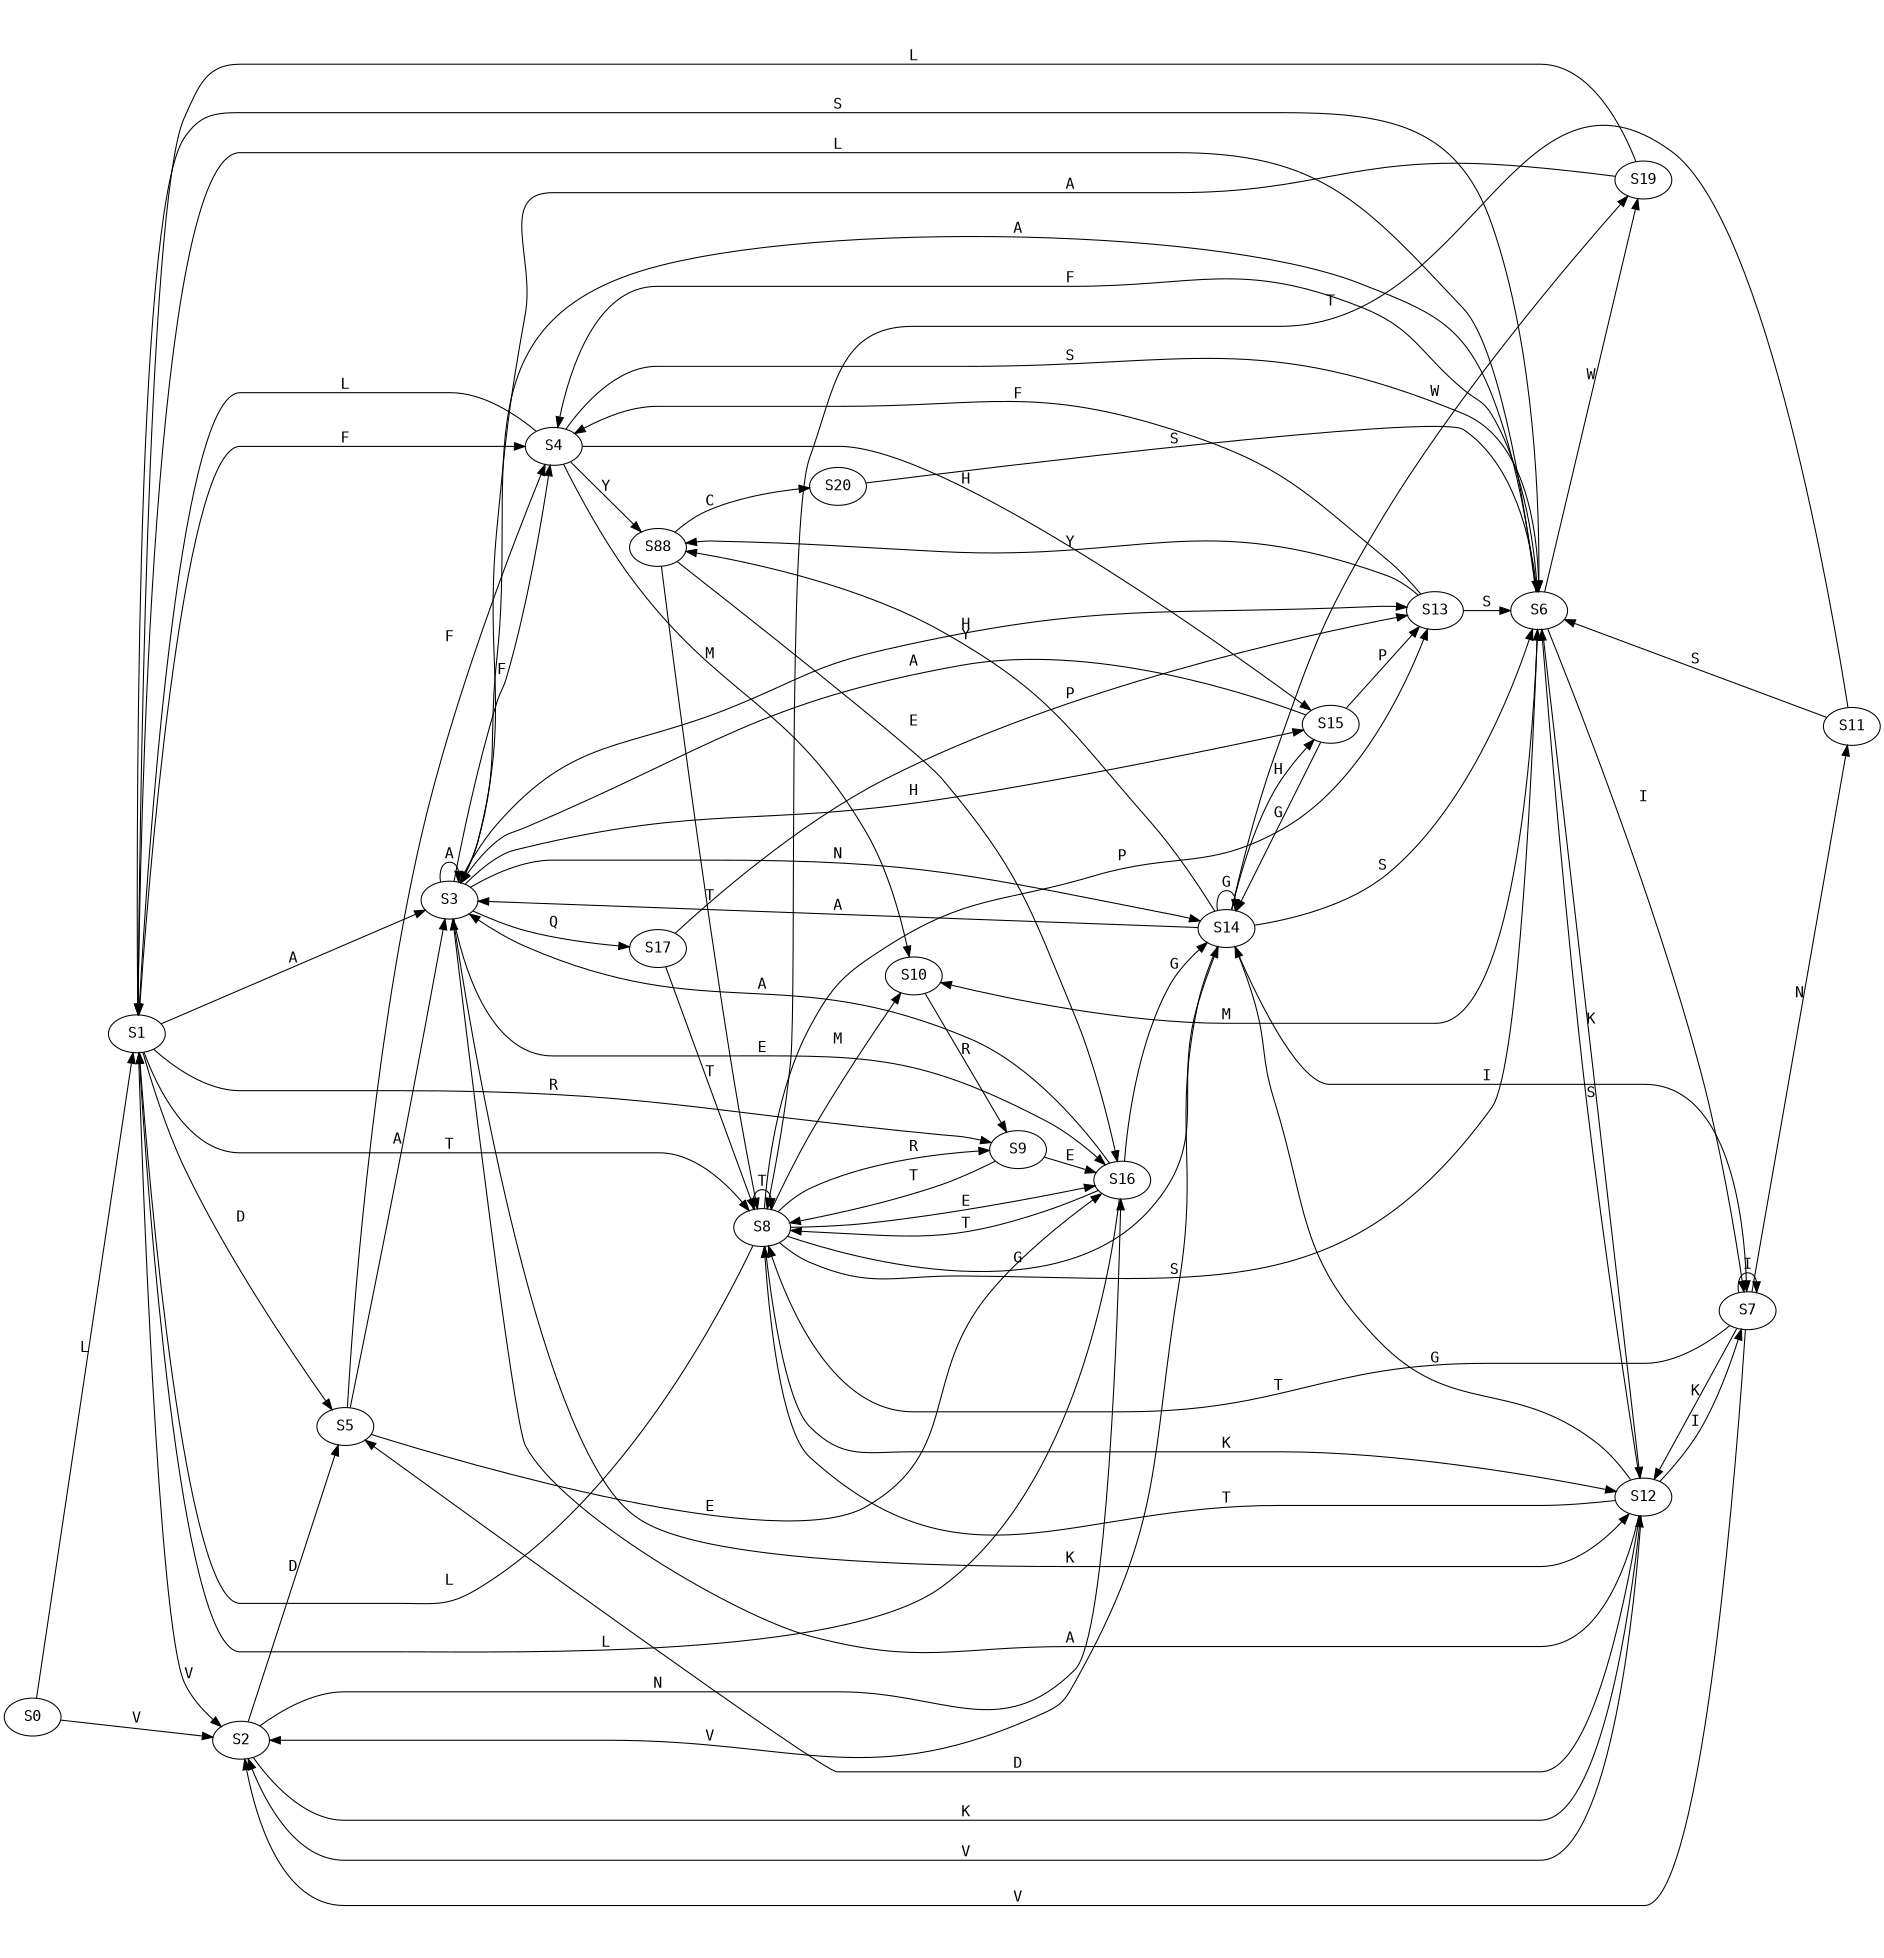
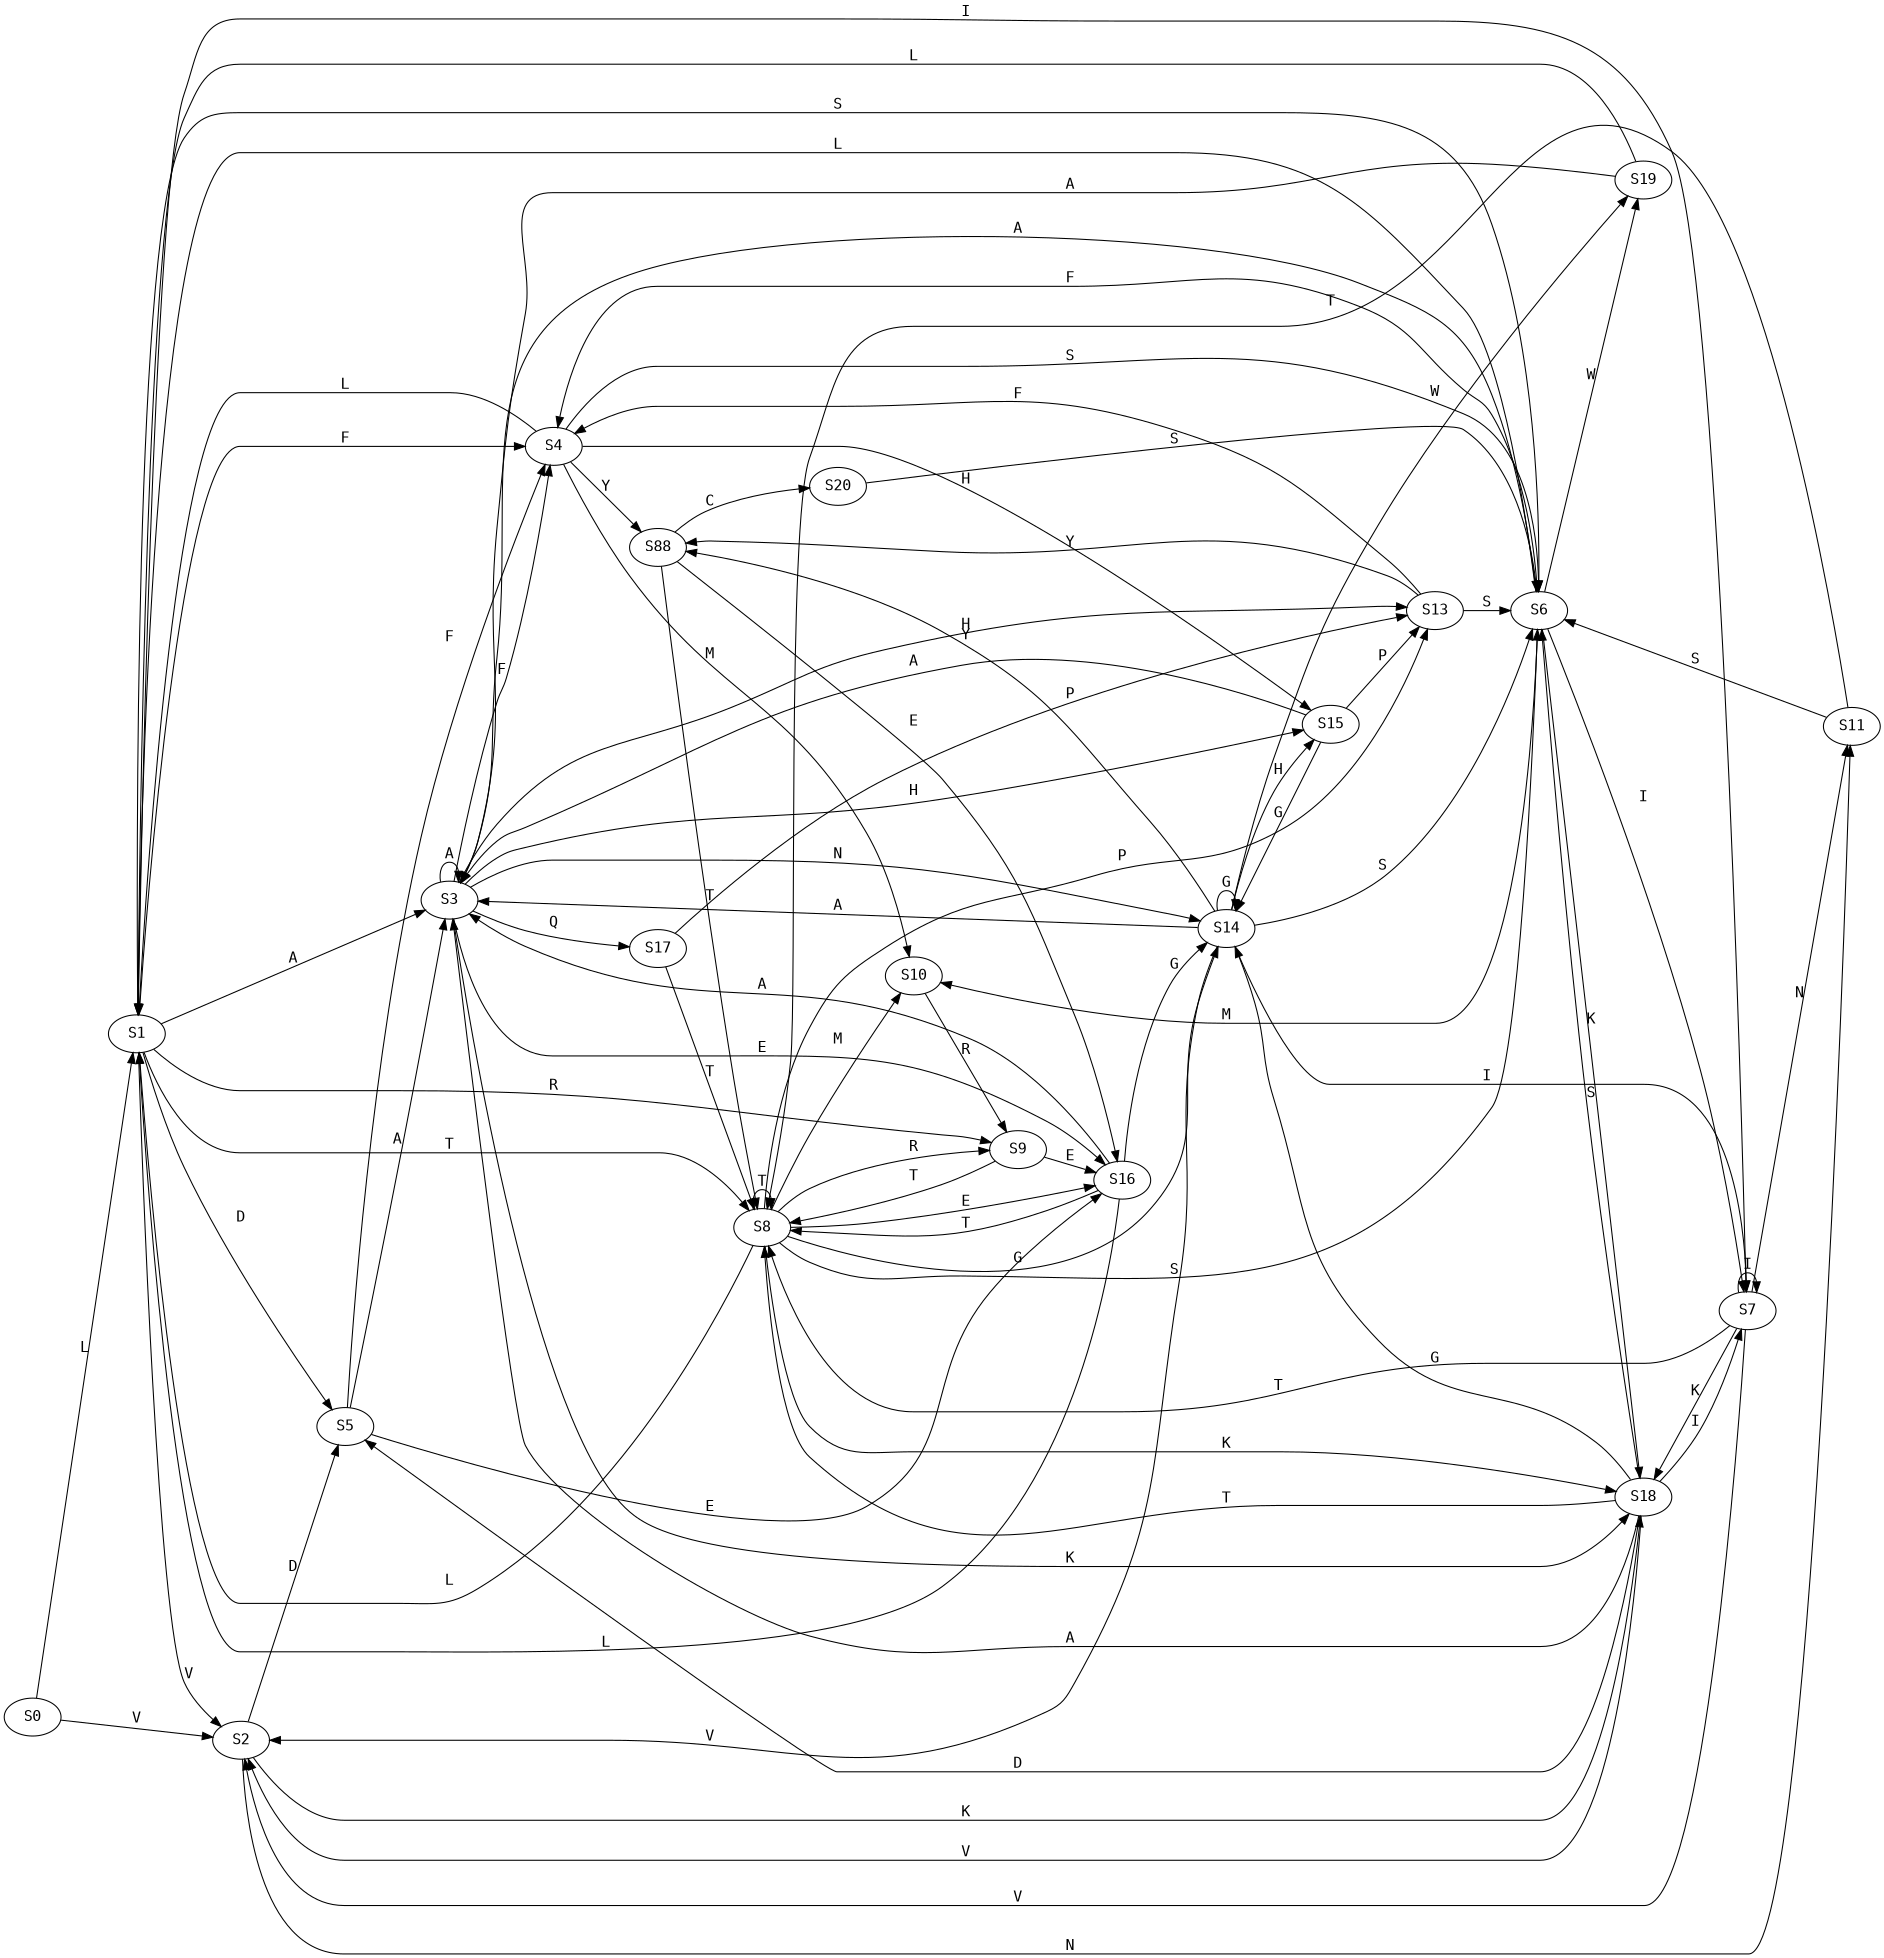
none -> (1038, 21)
(1643, 1497) -> (1643, 1497)
(901, 1698) -> (1530, 1954)
